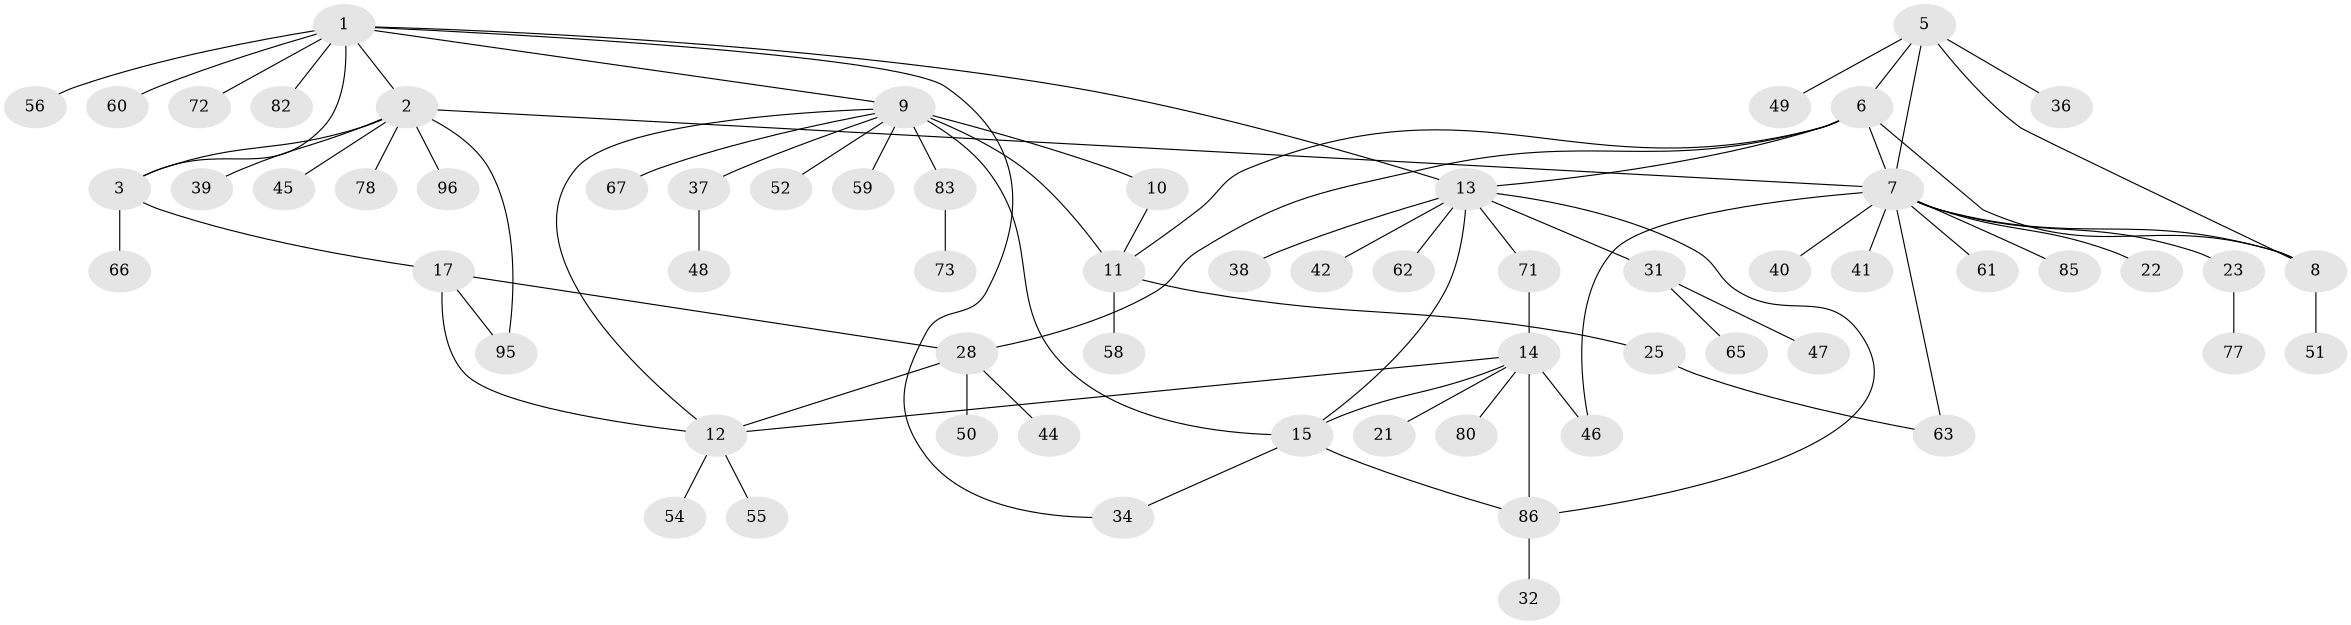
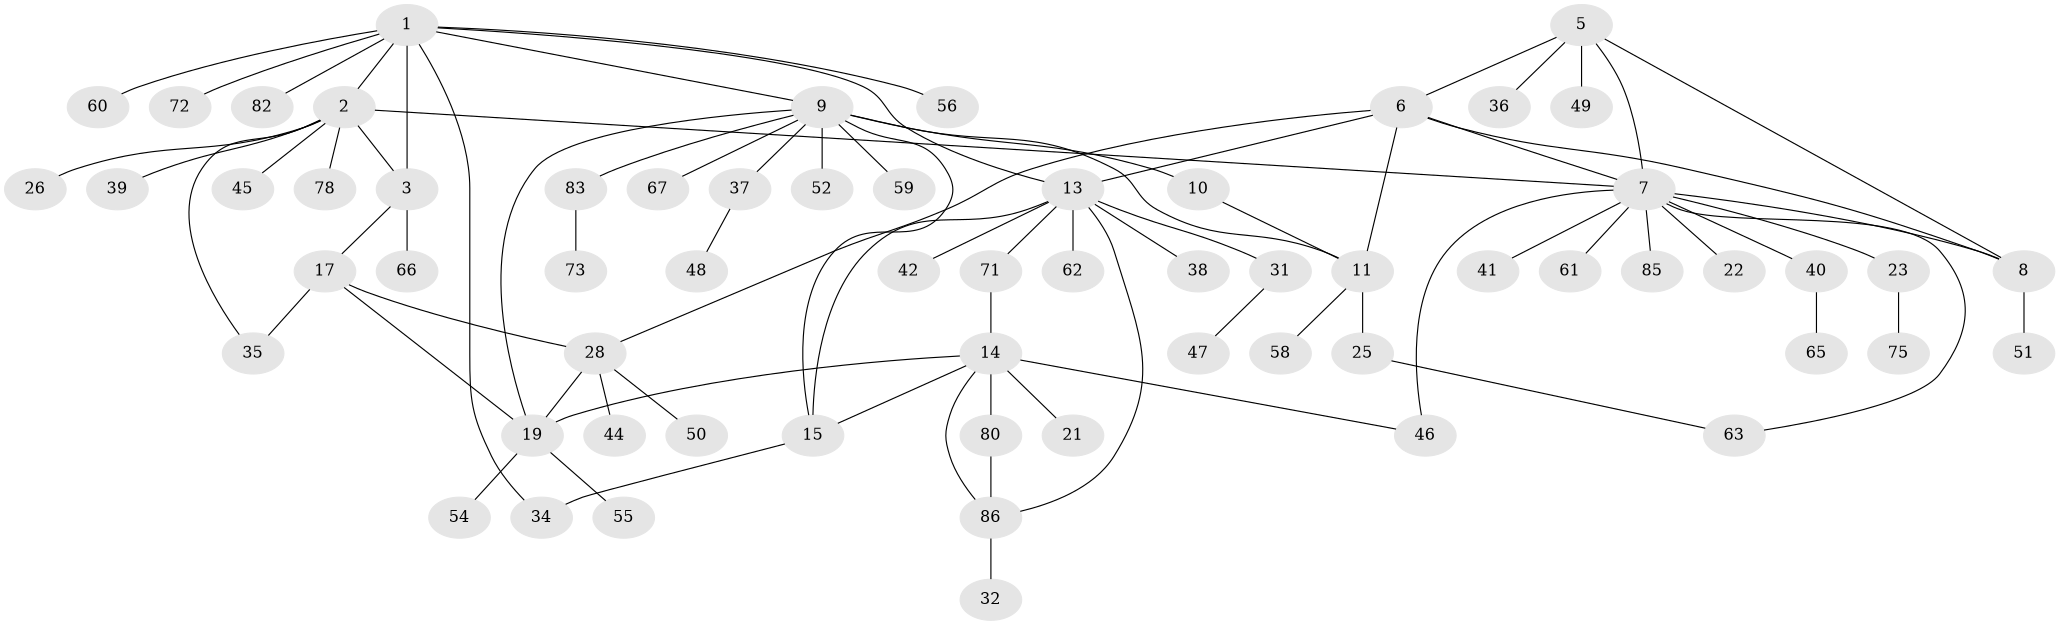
(448, 189) -> (35, 189)
(1695, 312) -> (1816, 313)
(506, 353) -> (253, 353)
(2234, 353) -> (1899, 353)
(716, 436) -> (533, 436)
(1413, 481) -> (991, 477)
